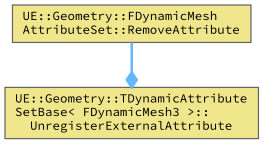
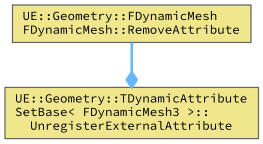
(132, 24) -> (132, 24)
